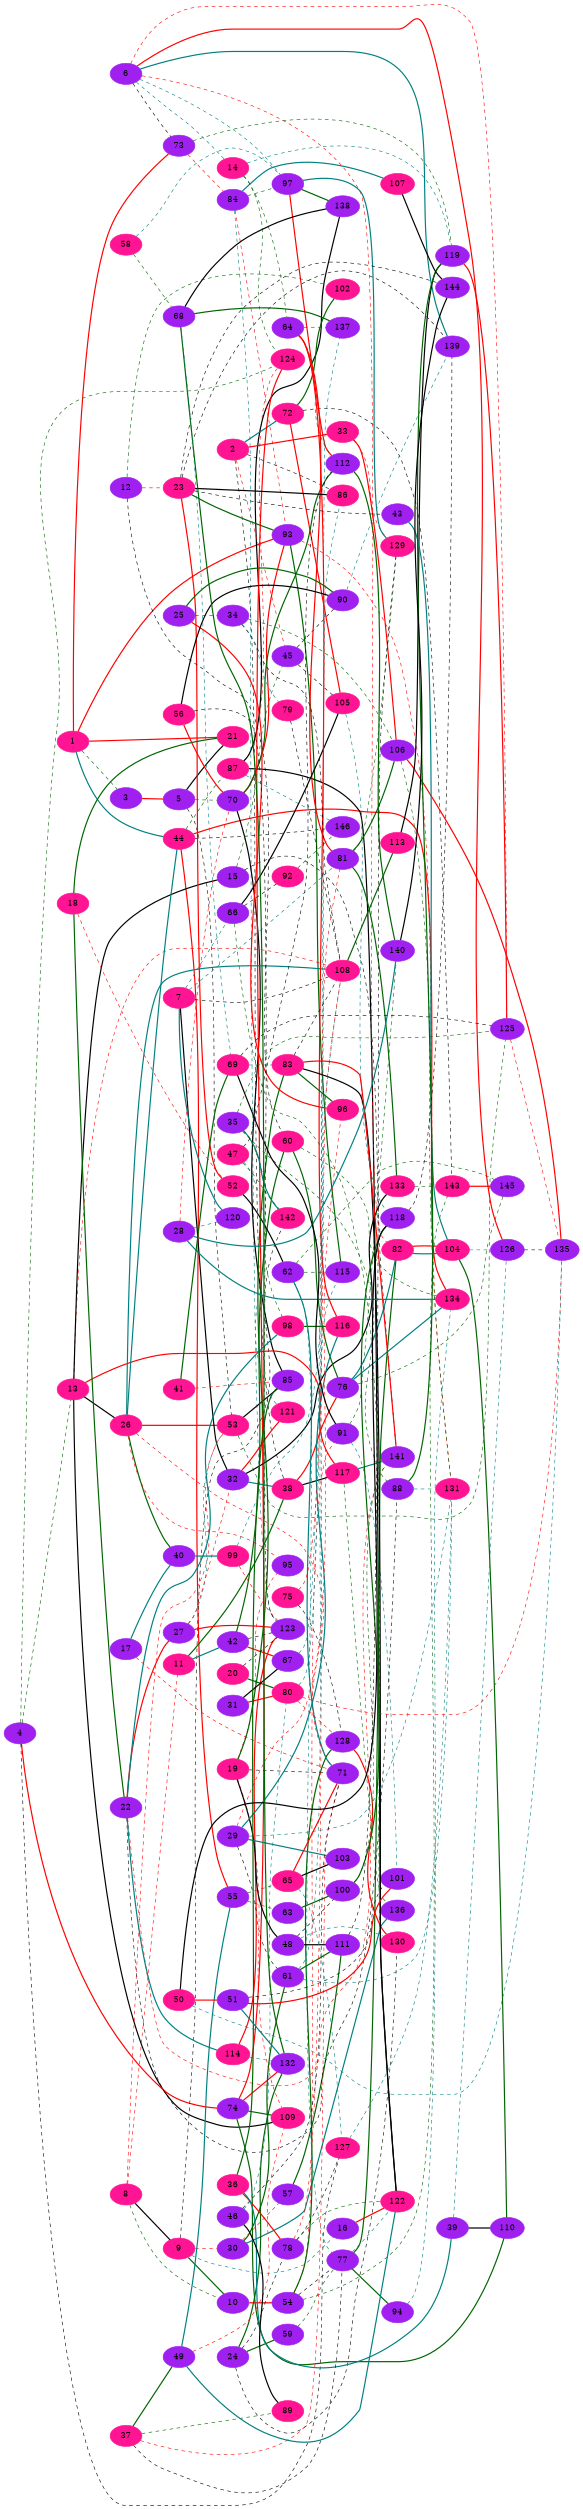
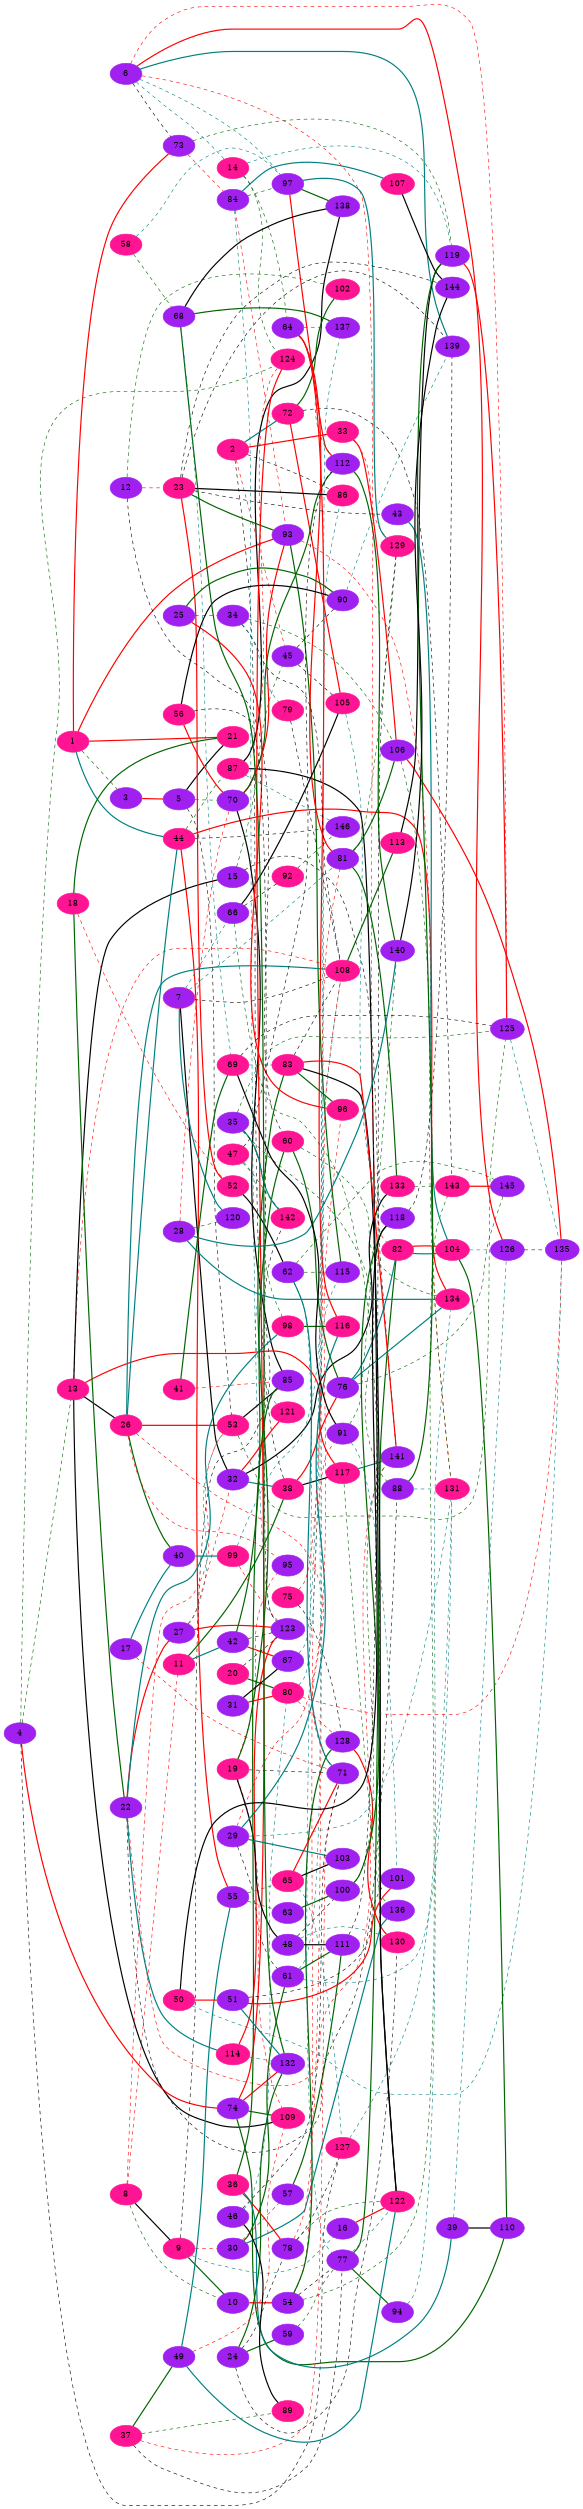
(179, 998) -> (179, 998)
(535, 1140) -> (535, 1140)
(206, 1225) -> (206, 1225)
